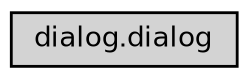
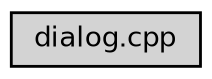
(124, 40) -> (106, 40)
